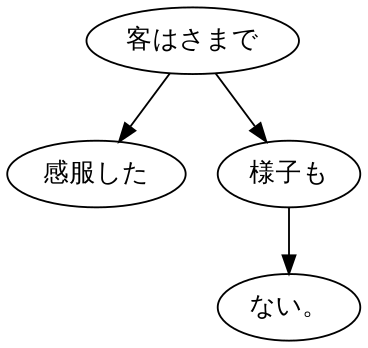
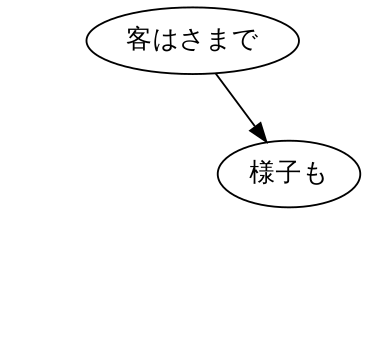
(96, 174) -> none
(289, 307) -> none
